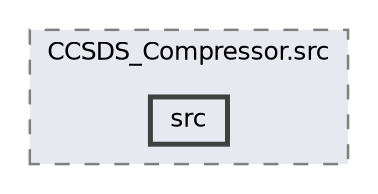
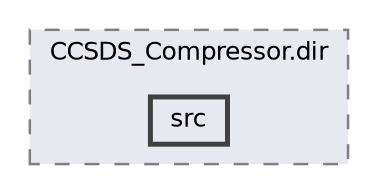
(189, 53) -> (189, 53)
